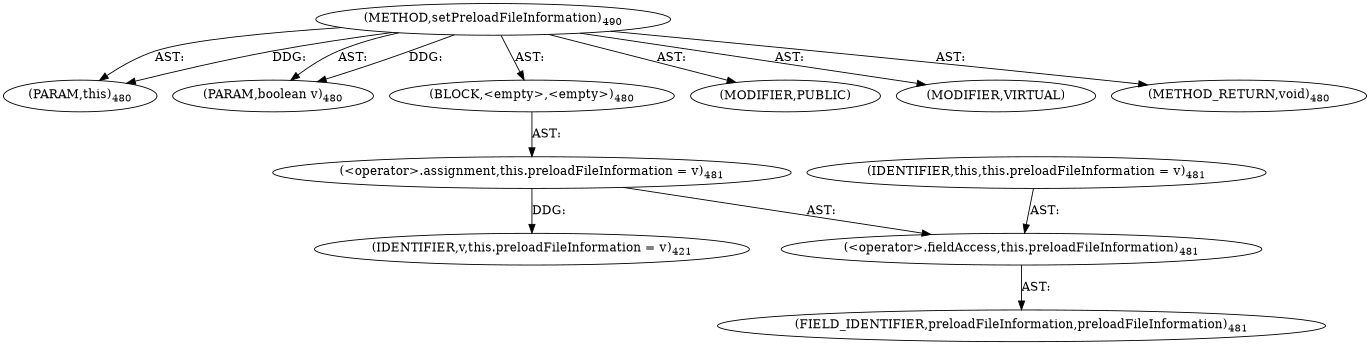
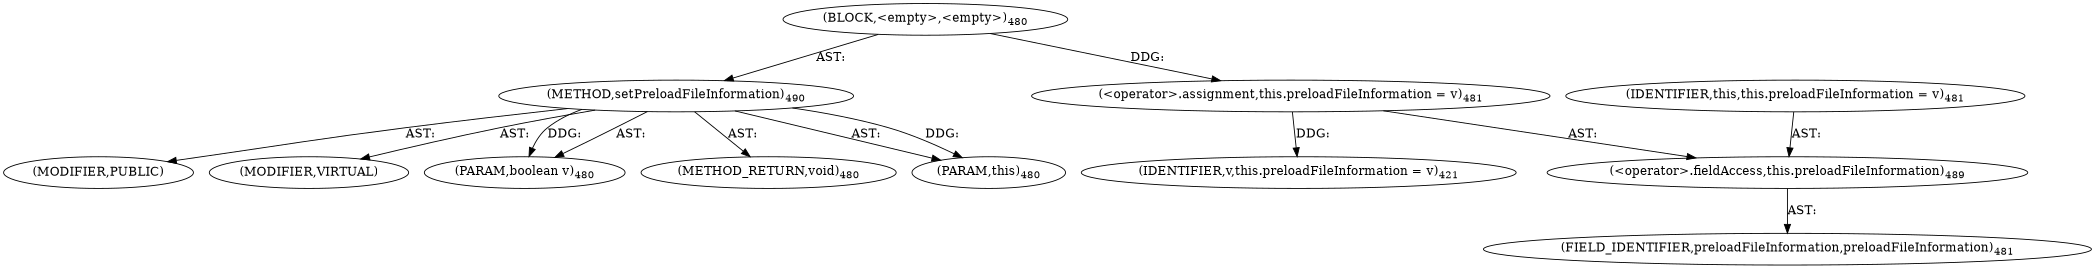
(511, 54) -> (806, 56)
(549, 134) -> (1149, 58)
(1189, 248) -> (1955, 171)
